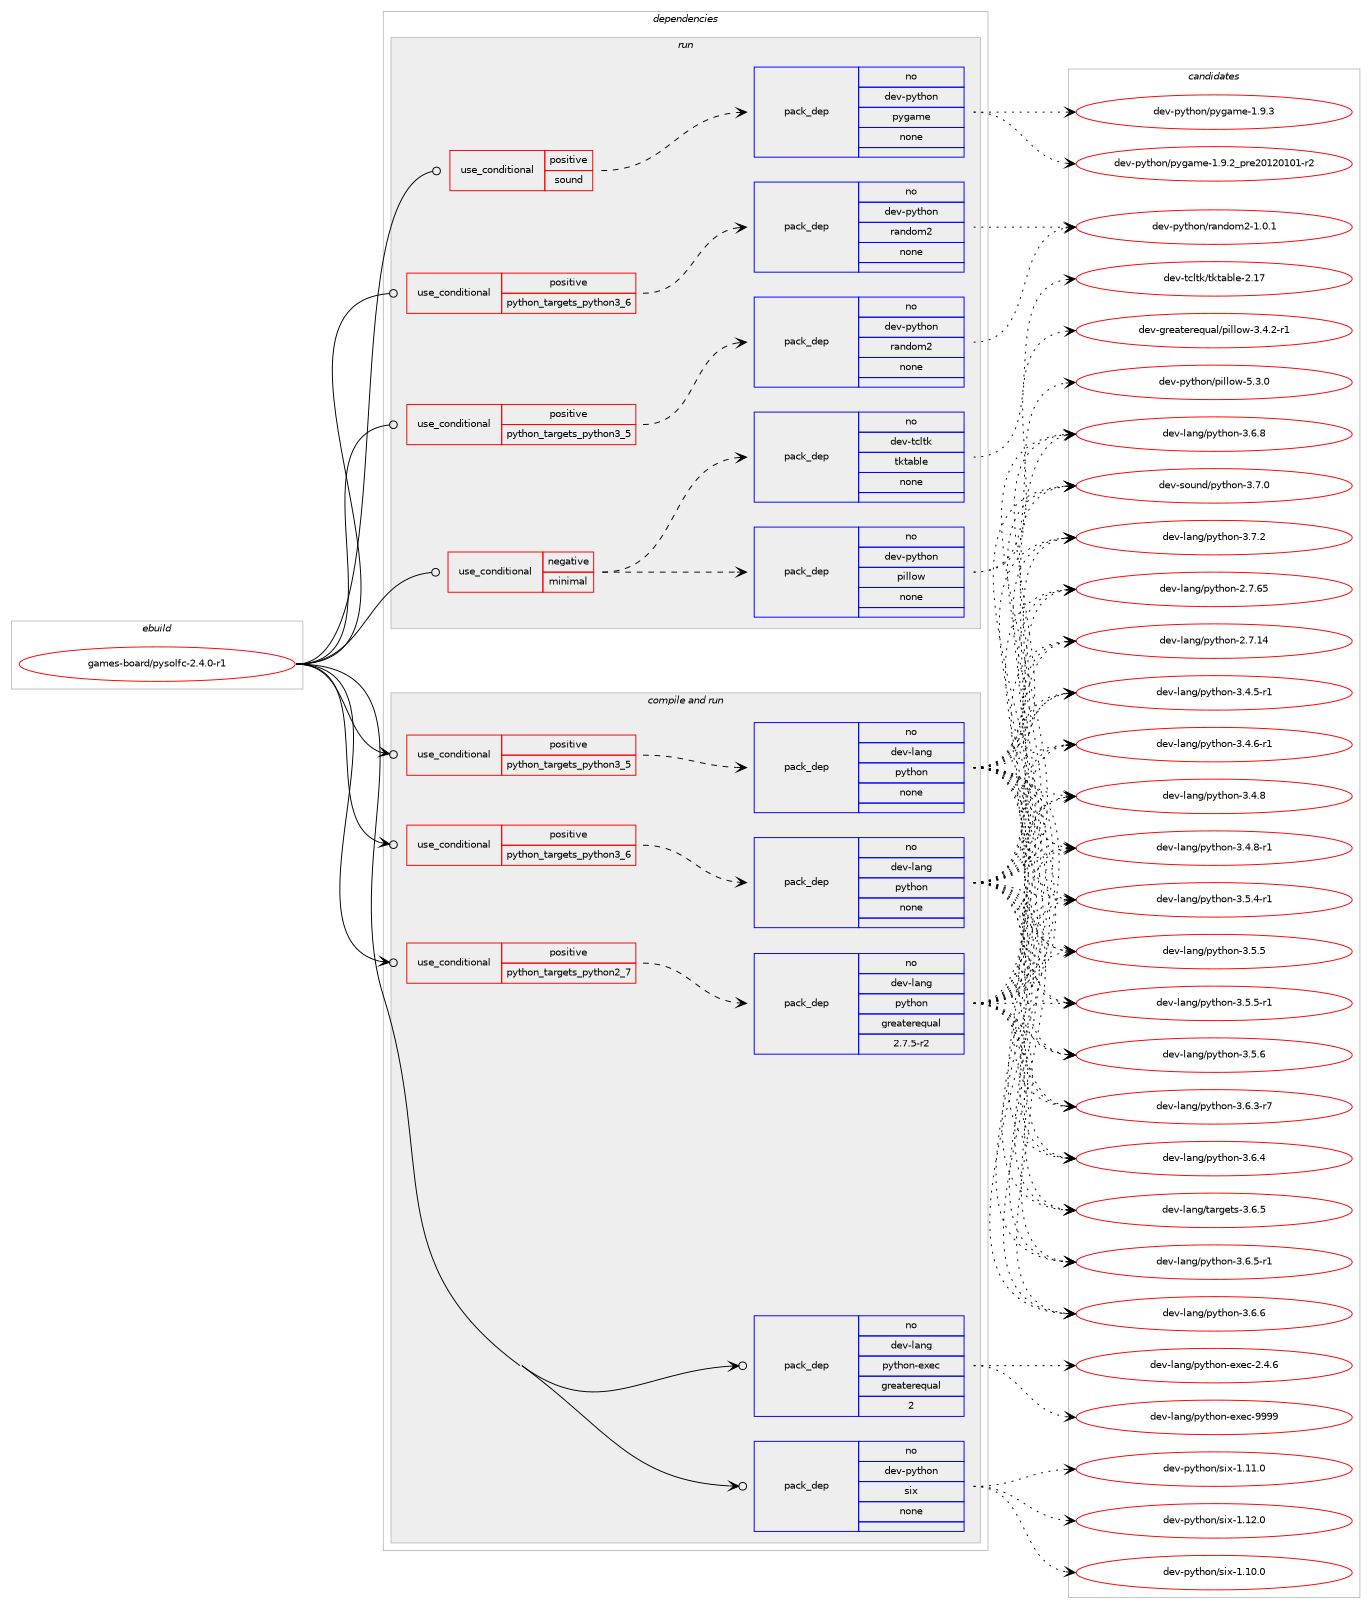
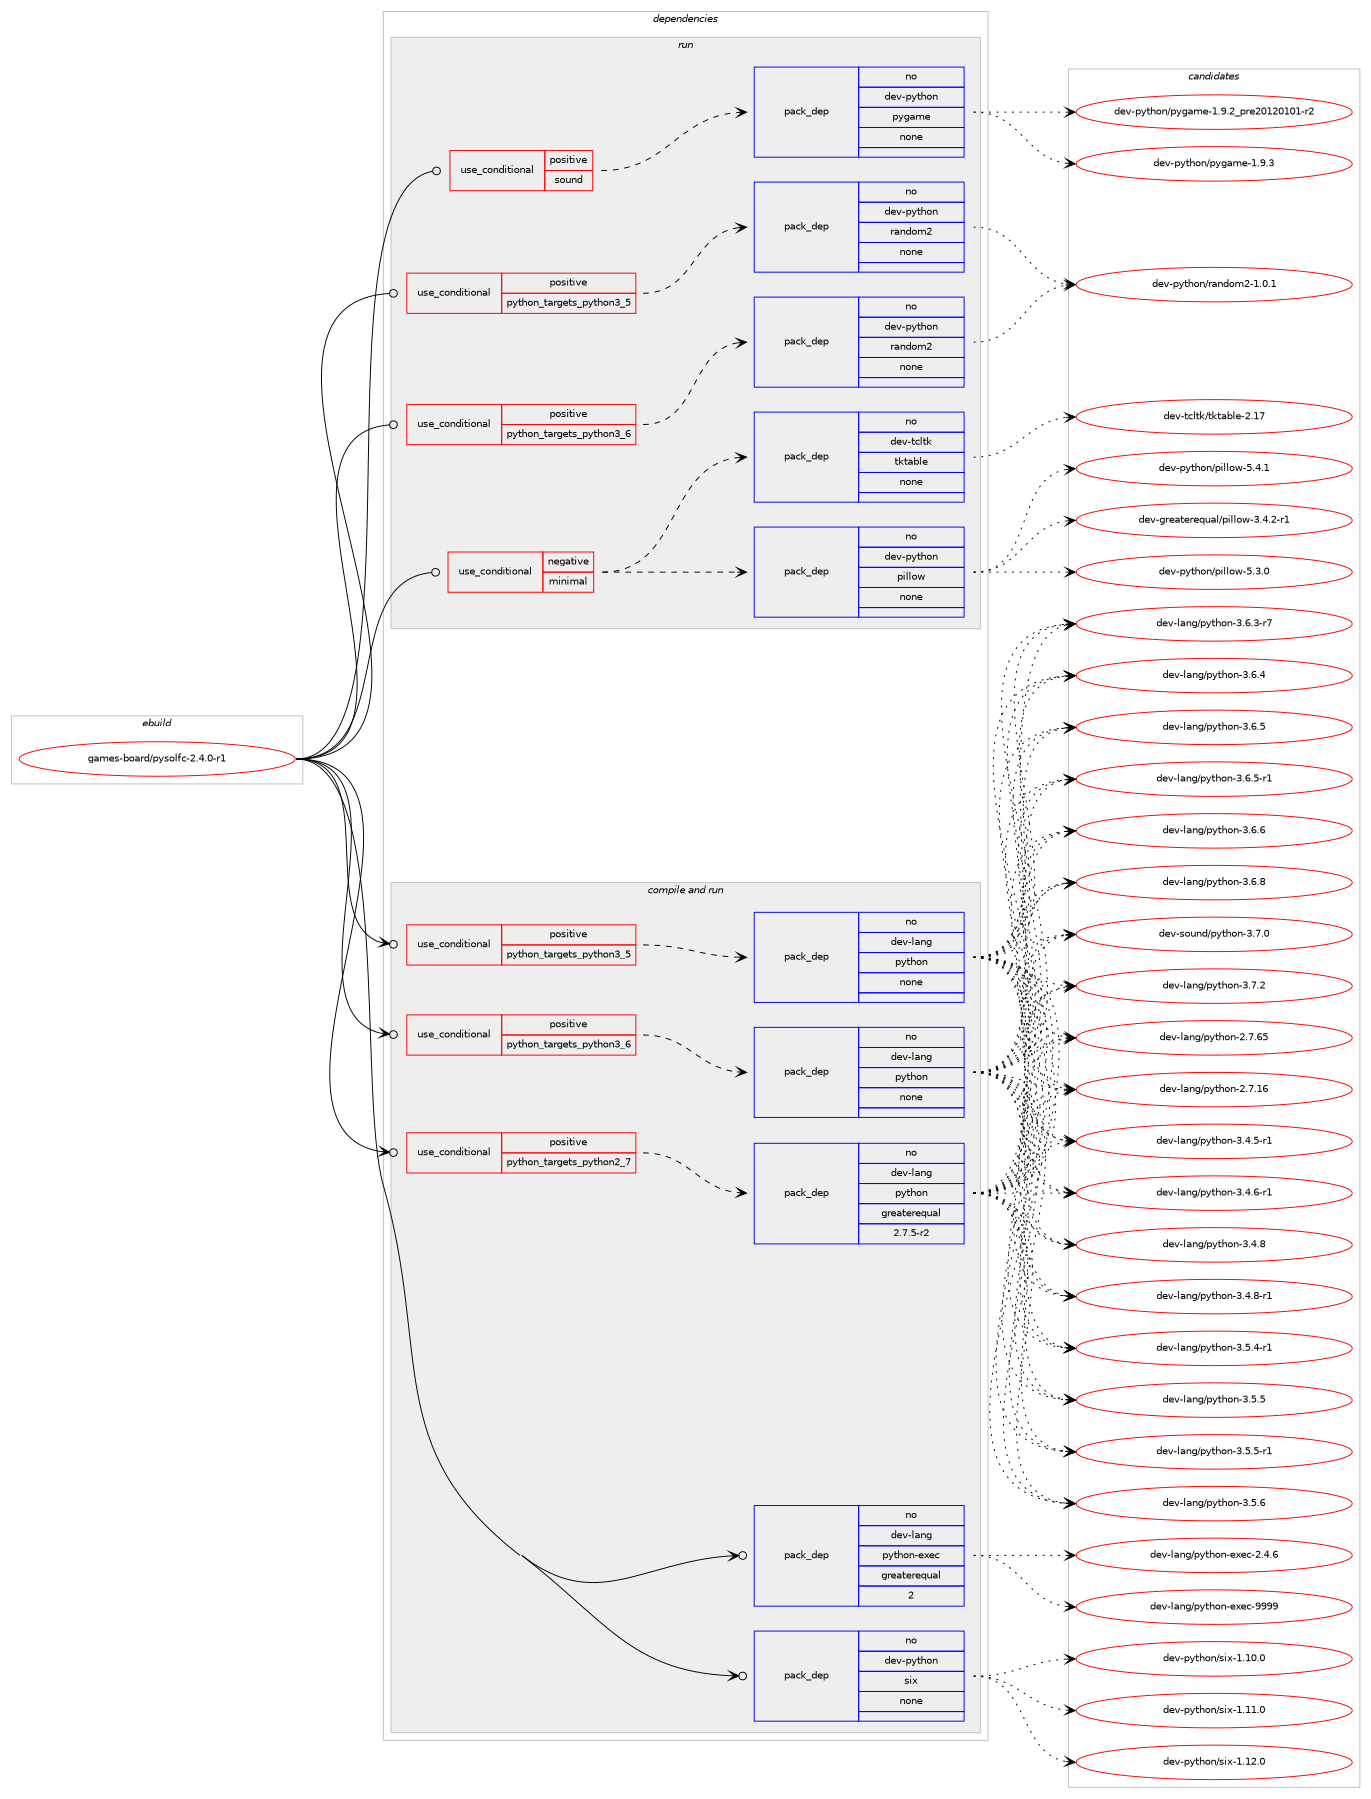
none -> (1214, 469)
(1214, 641) -> (1214, 1090)
(1214, 1210) -> (1214, 727)
